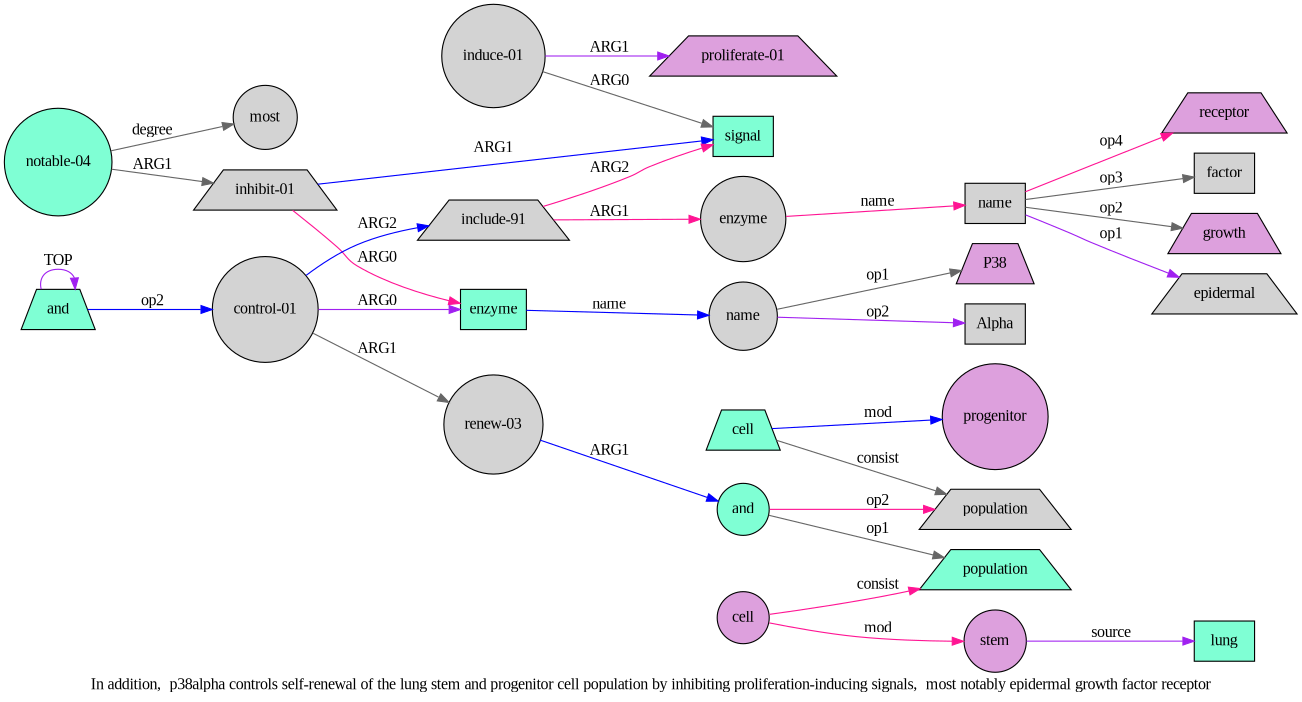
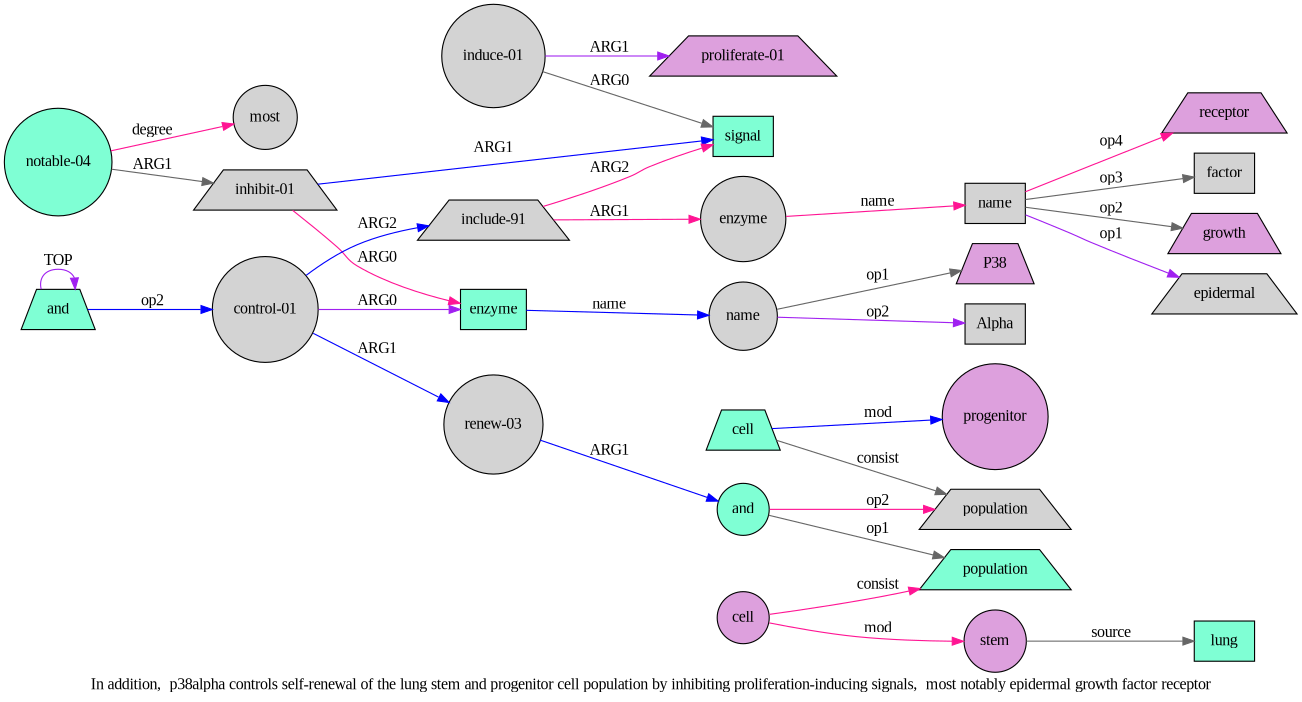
(167, 139) -> (167, 139)
(376, 365) -> (376, 365)
(1105, 641) -> (1105, 641)
